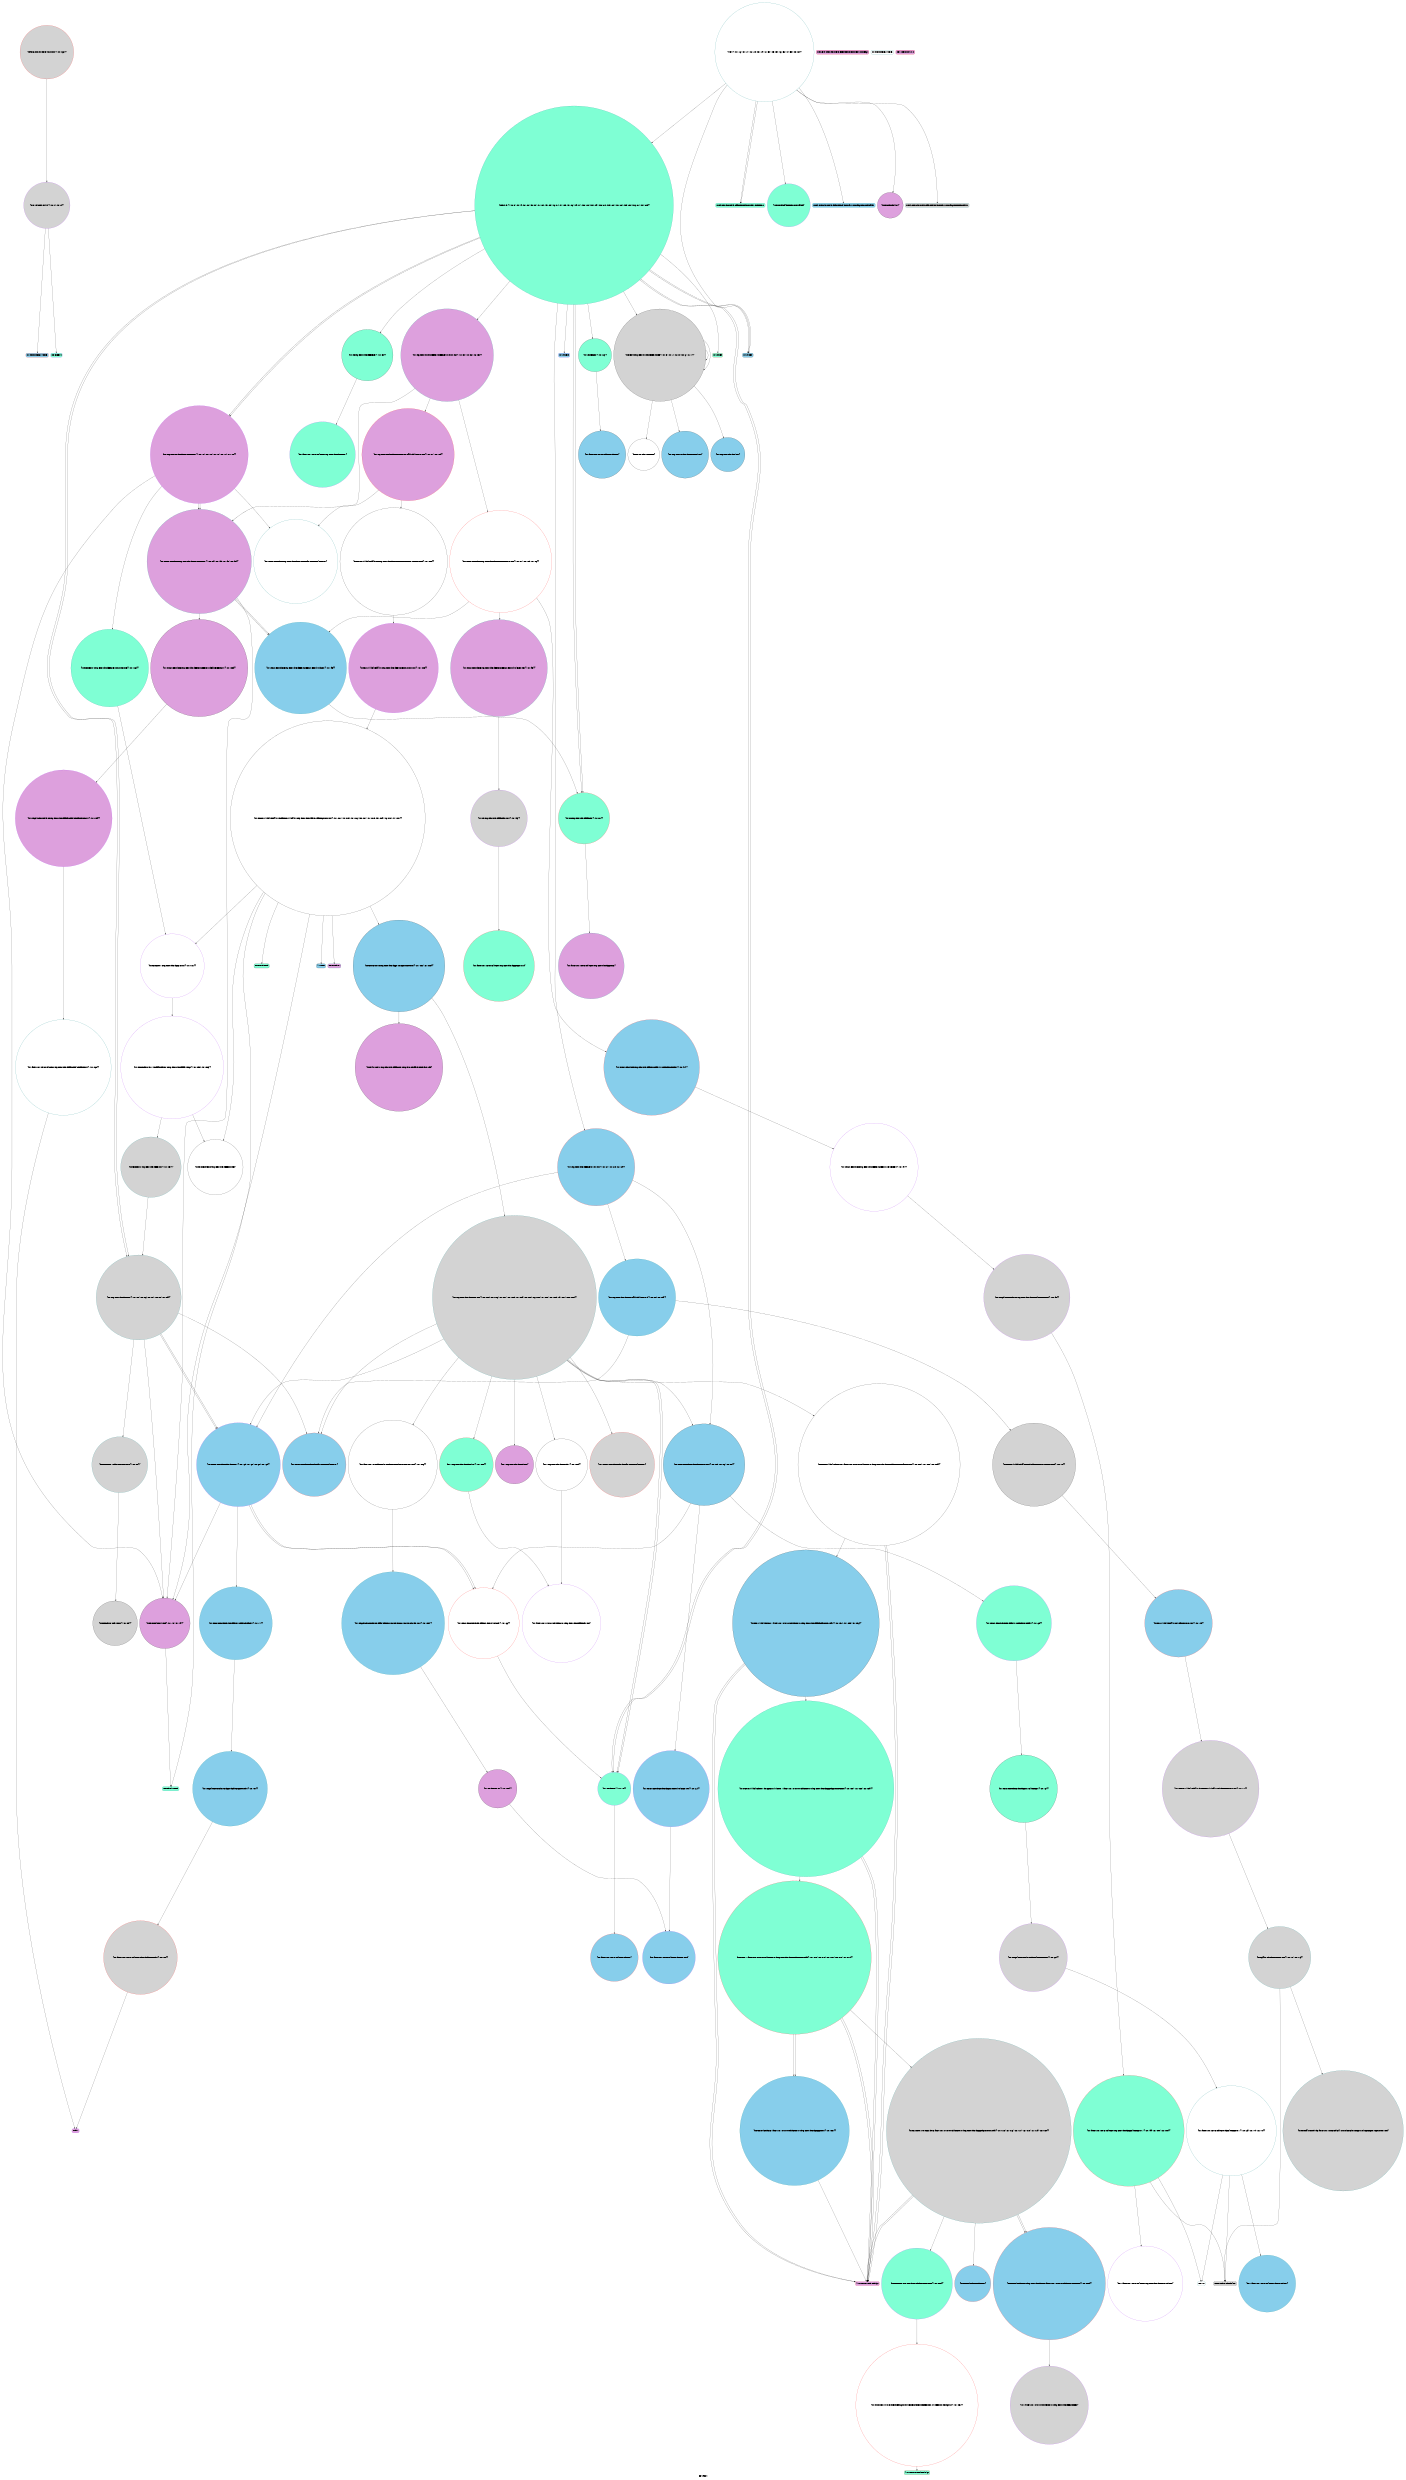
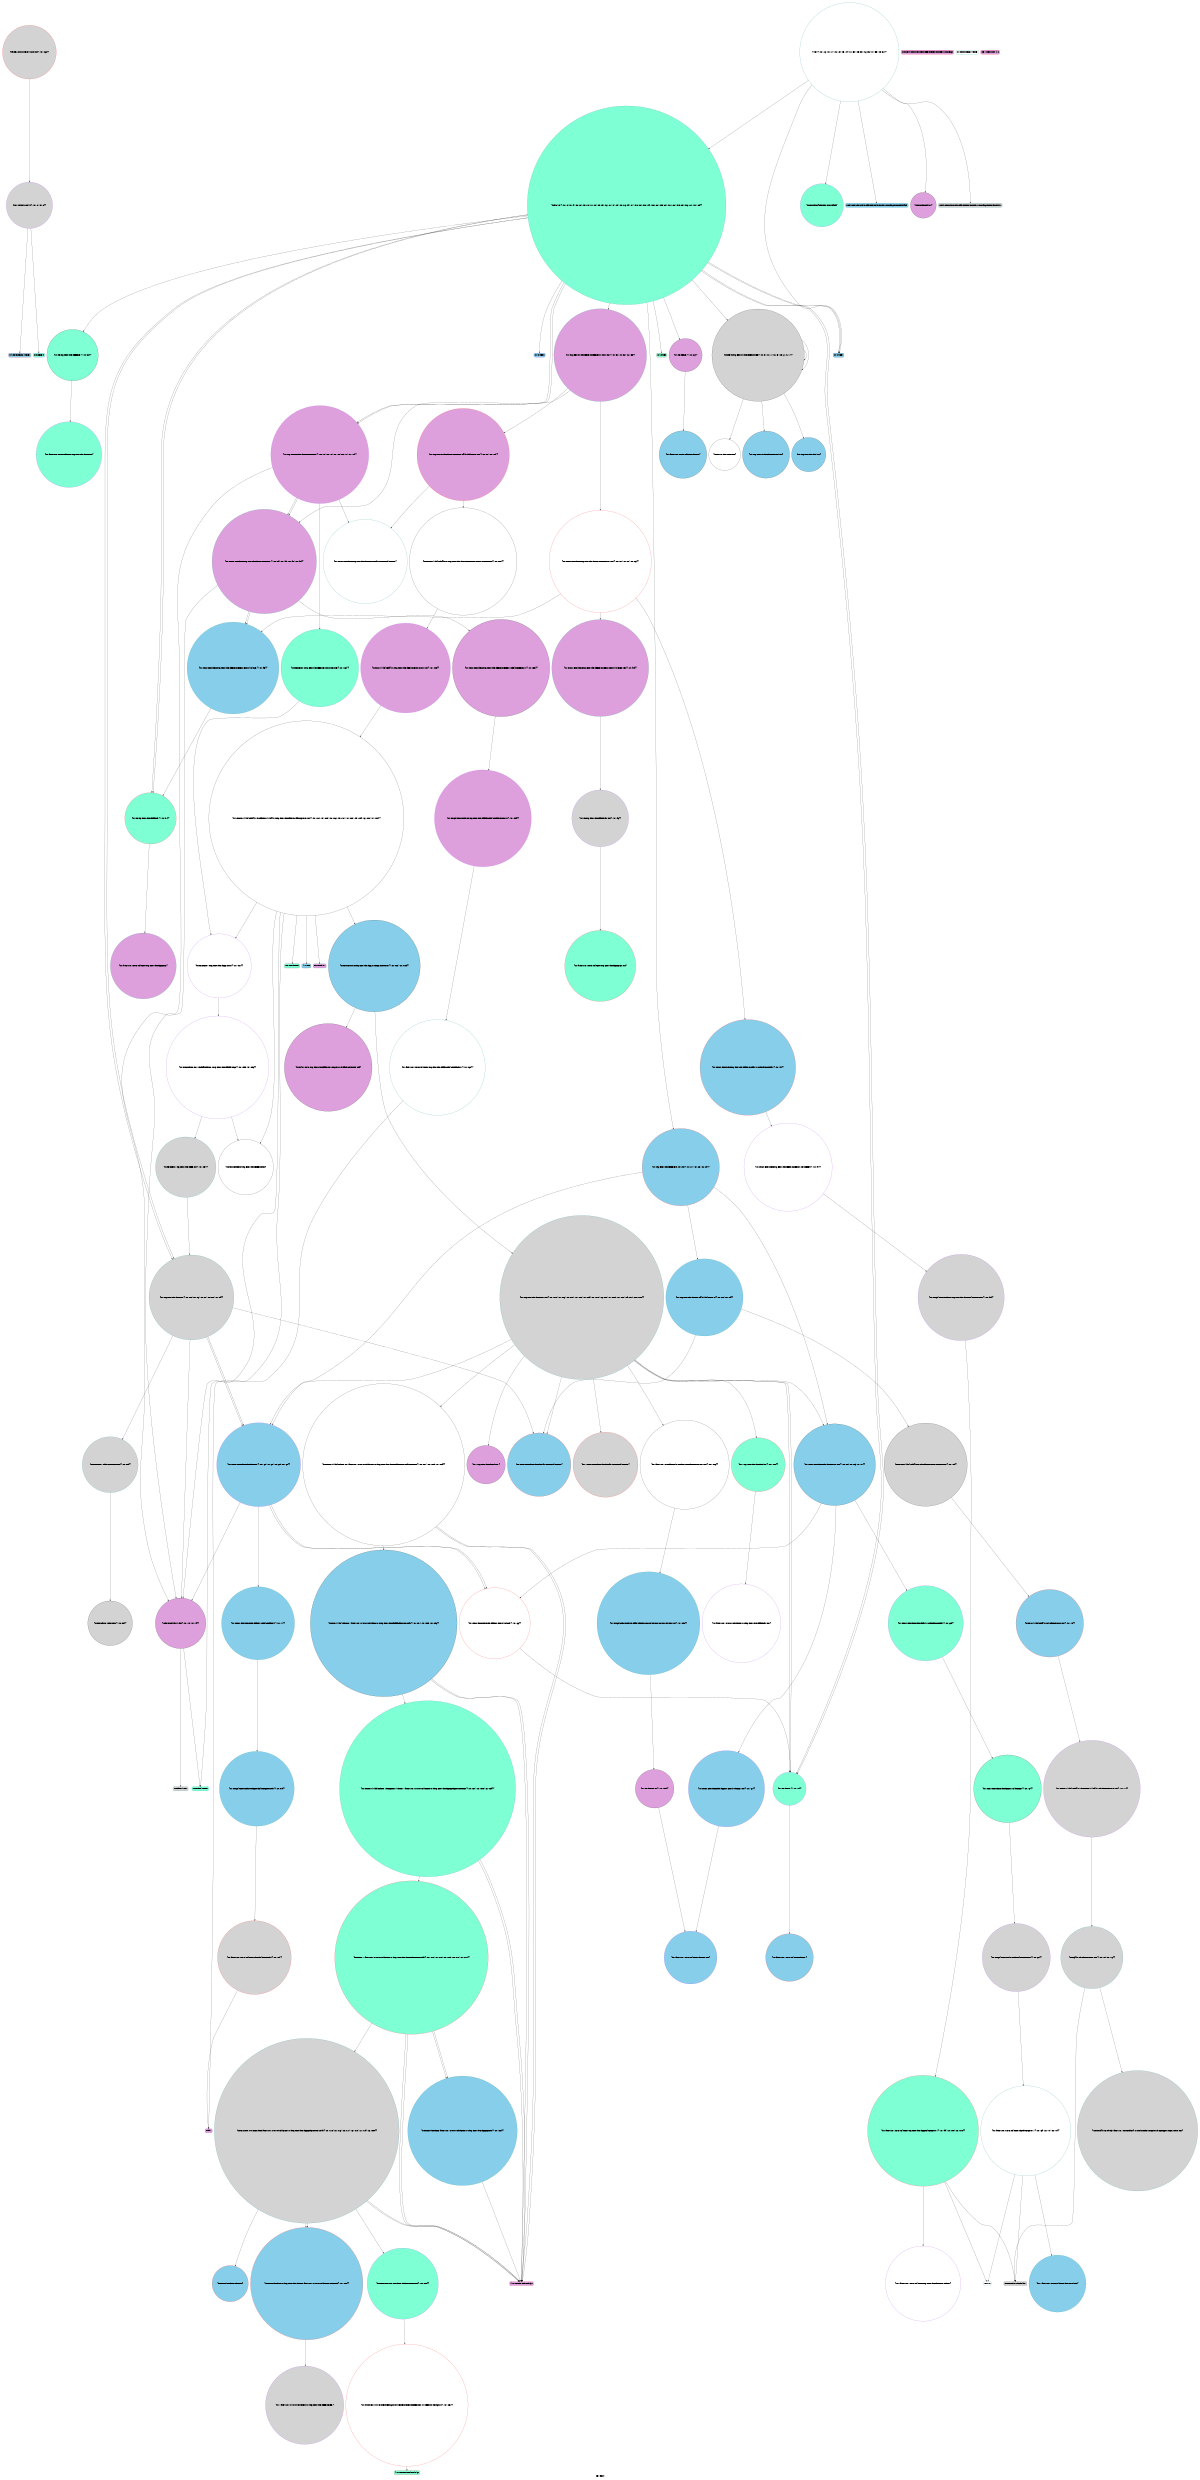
(740, 205) -> none
(595, 355) -> (686, 355)
(562, 1465) -> none
none -> (181, 1789)
